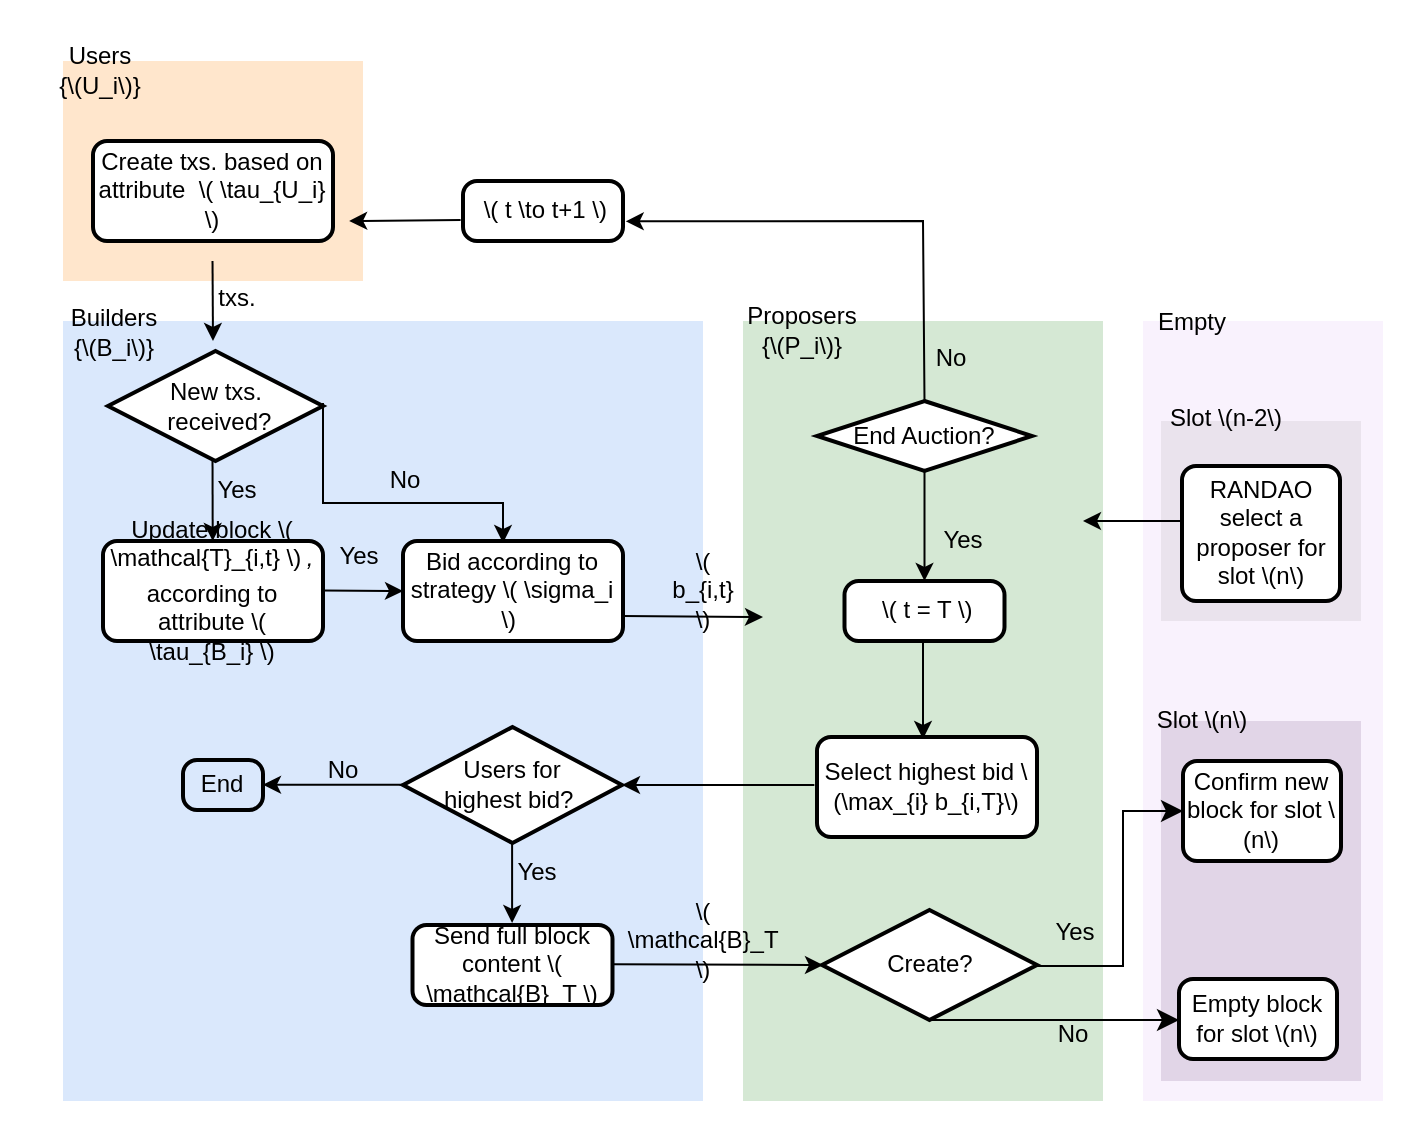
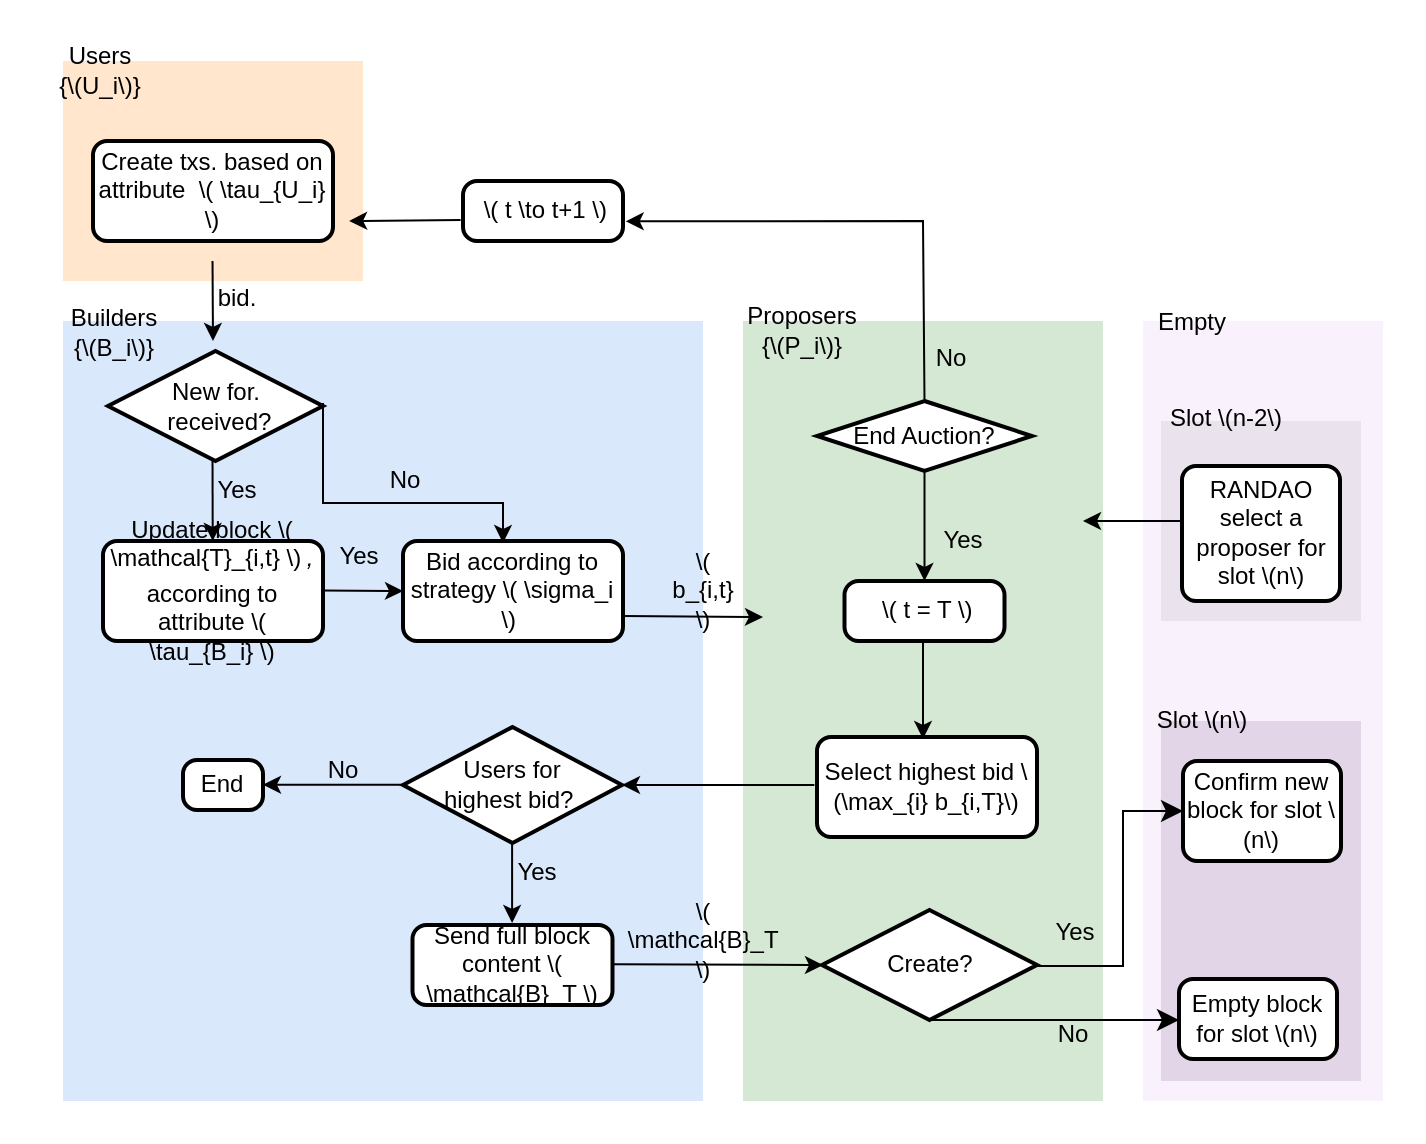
(238, 299) -> (238, 299)
(217, 407) -> (217, 407)
(223, 785) -> (223, 785)
